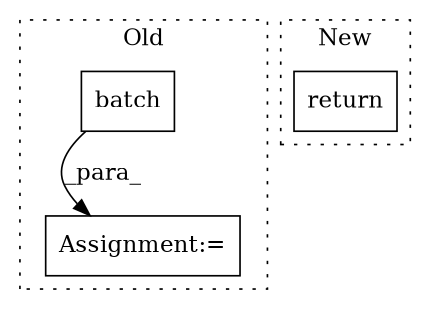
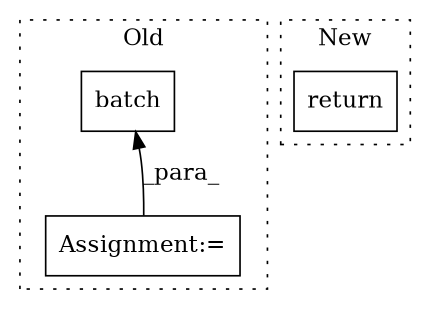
(62, 166) -> (143, 182)
